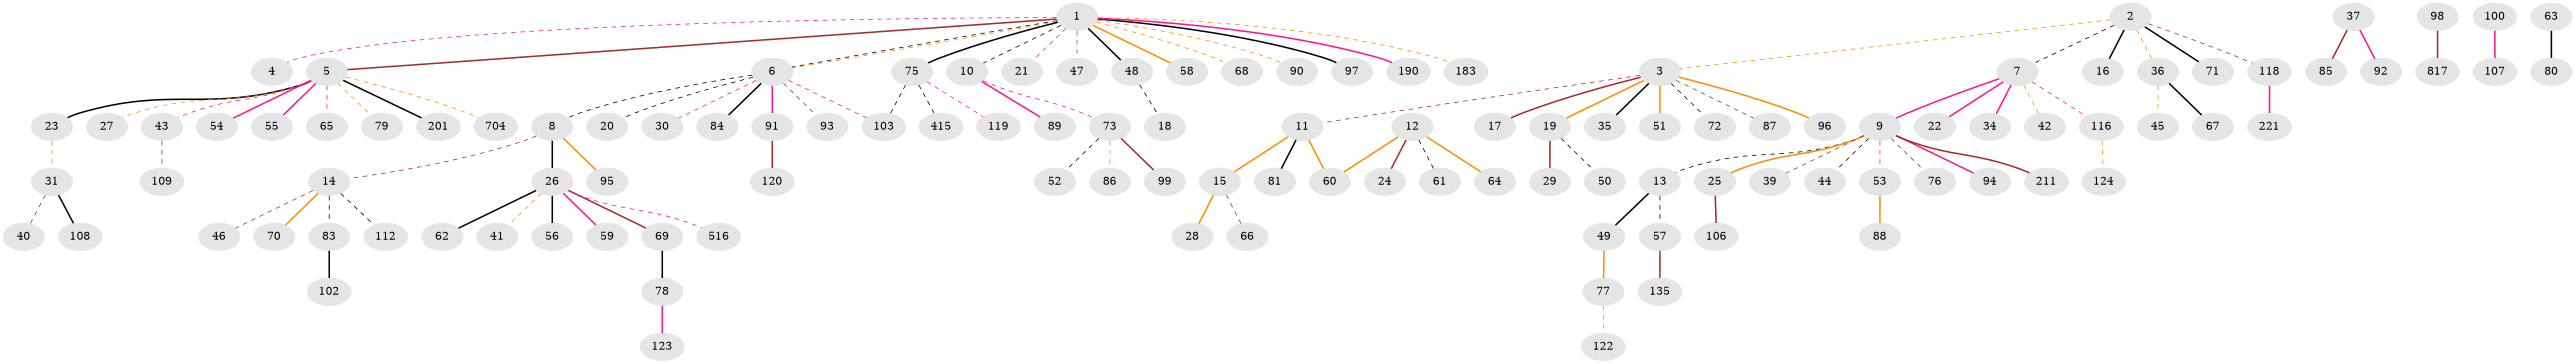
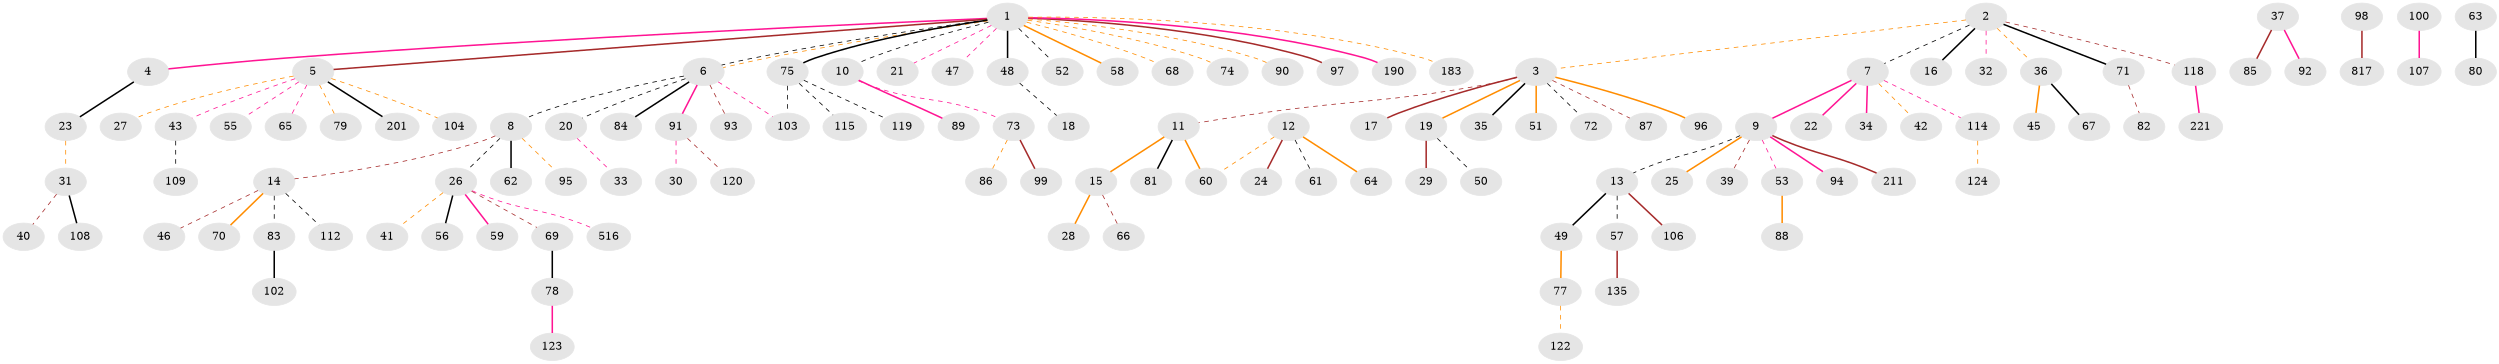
(670, 25) -> (577, 39)
(1218, 34) -> (1177, 31)
none -> (1228, 72)
none -> (1986, 72)
(171, 99) -> (107, 99)
(300, 99) -> (272, 99)
(717, 99) -> (676, 154)
(955, 99) -> (844, 99)
(2158, 99) -> (2038, 99)
(217, 127) -> none
(496, 127) -> (455, 127)
(941, 127) -> (845, 127)
(2101, 127) -> (1978, 127)
none -> (2144, 127)
(162, 154) -> (176, 154)
(552, 154) -> (484, 154)
(580, 154) -> (538, 154)
(772, 154) -> (704, 154)
(1083, 154) -> (1035, 44)
(1371, 154) -> (1247, 154)
none -> (621, 182)
(1825, 182) -> none
(1935, 182) -> none
(497, 209) -> (511, 154)
(607, 209) -> (504, 209)
(1716, 209) -> (1645, 209)
